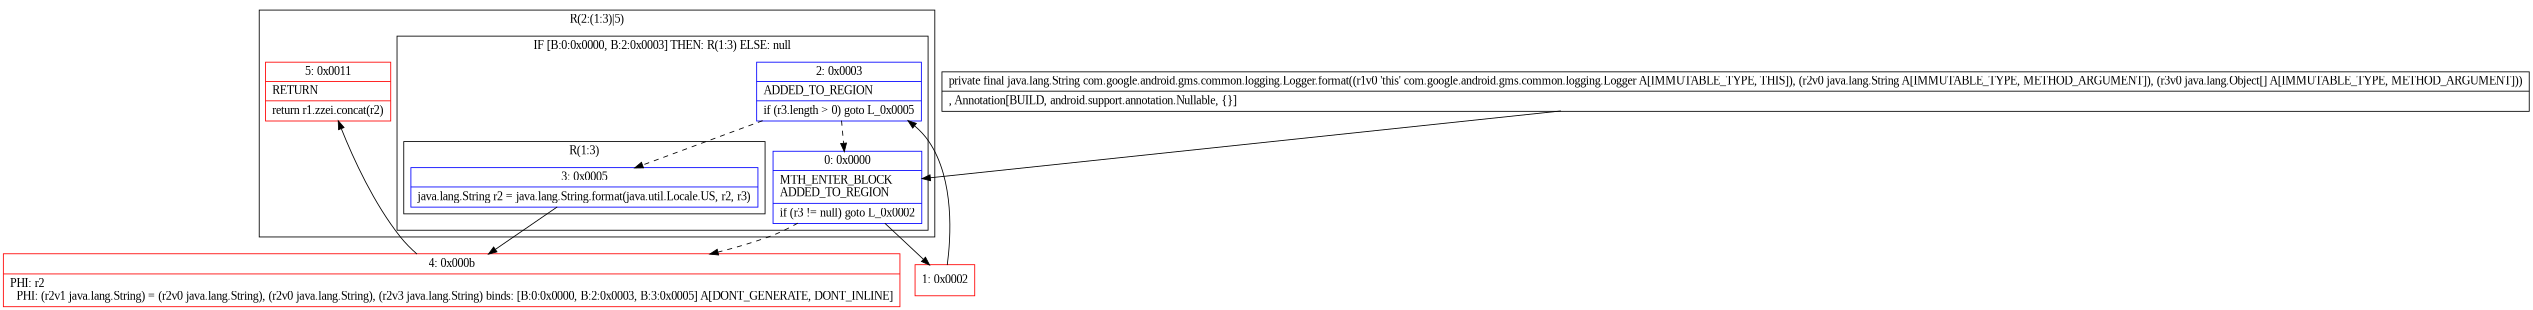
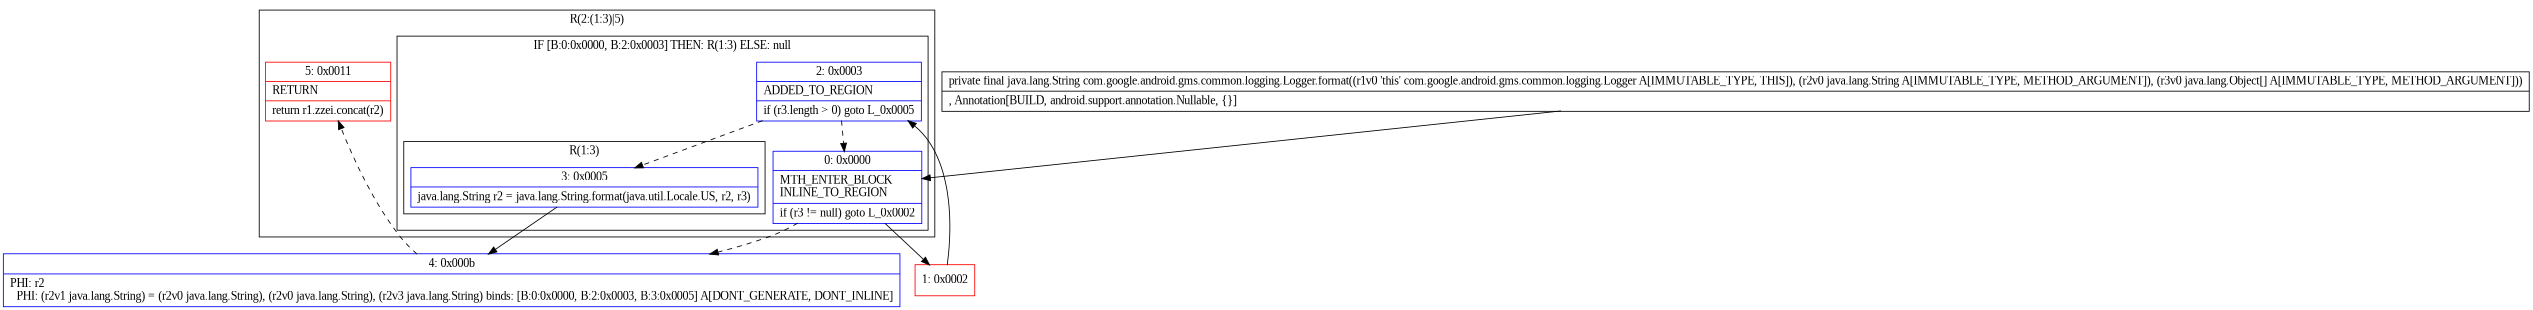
(834, 193) -> (834, 193)
(373, 195) -> (373, 195)
(452, 280) -> (452, 280)
